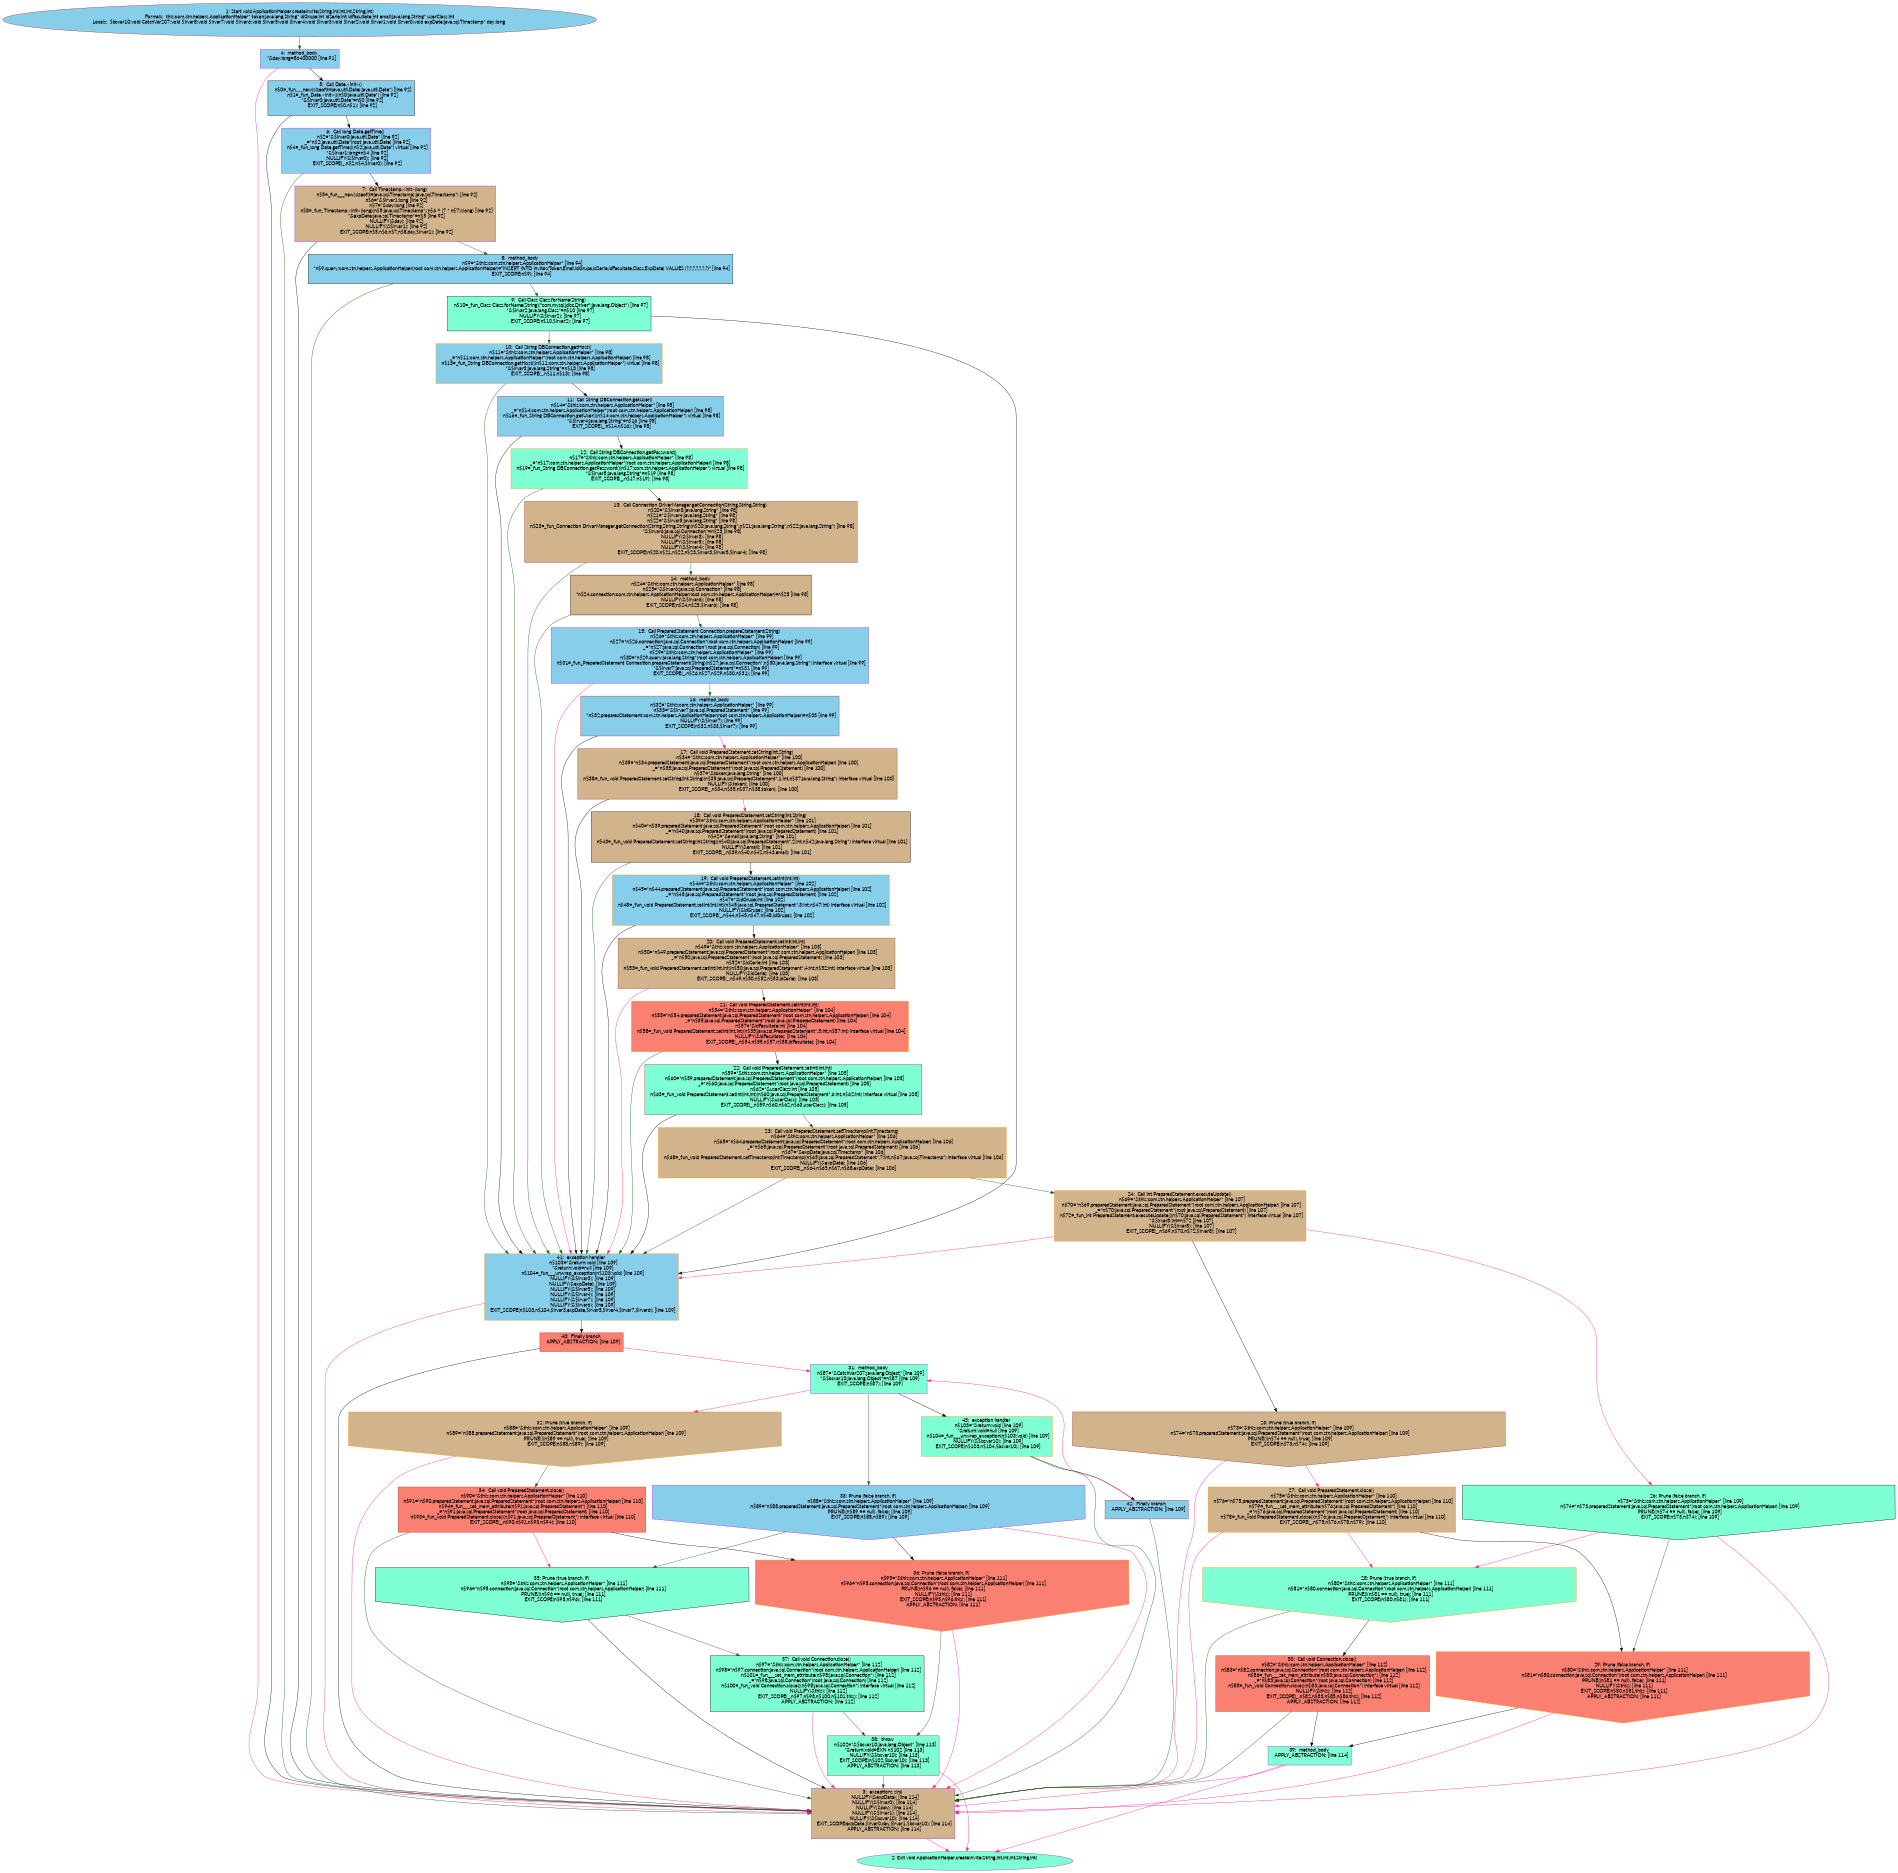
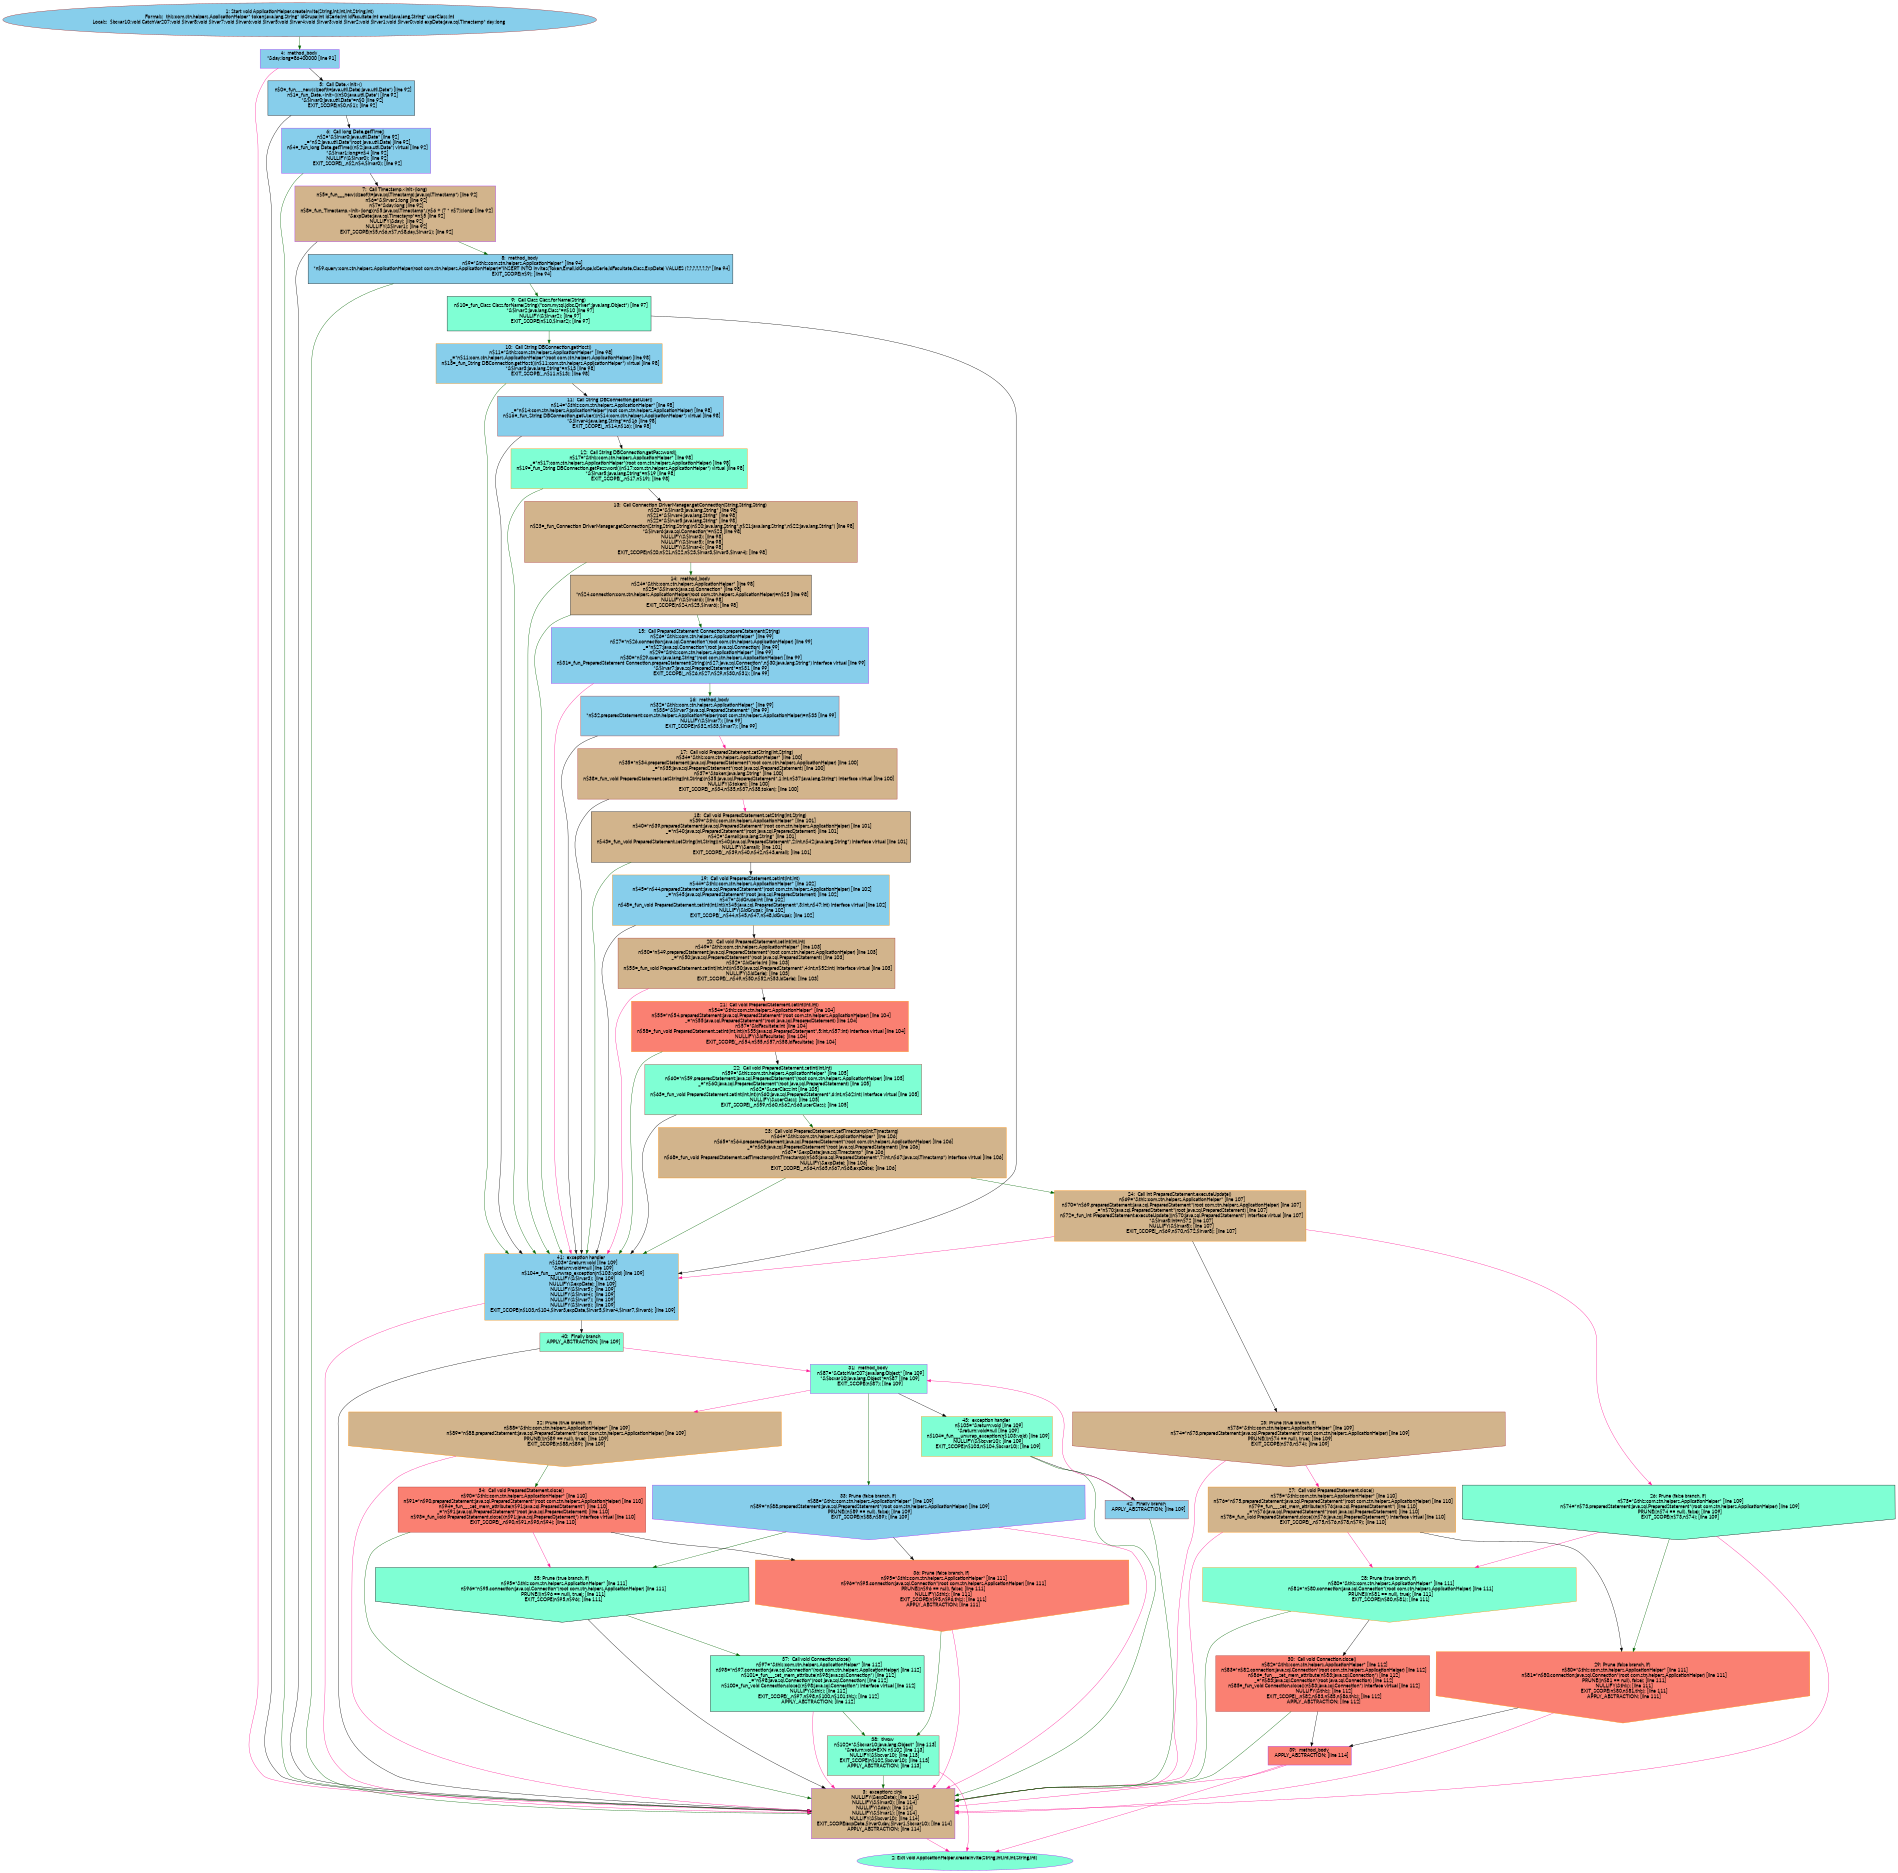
(582, 1342) -> (582, 1342)
(1310, 1756) -> (1310, 1756)
